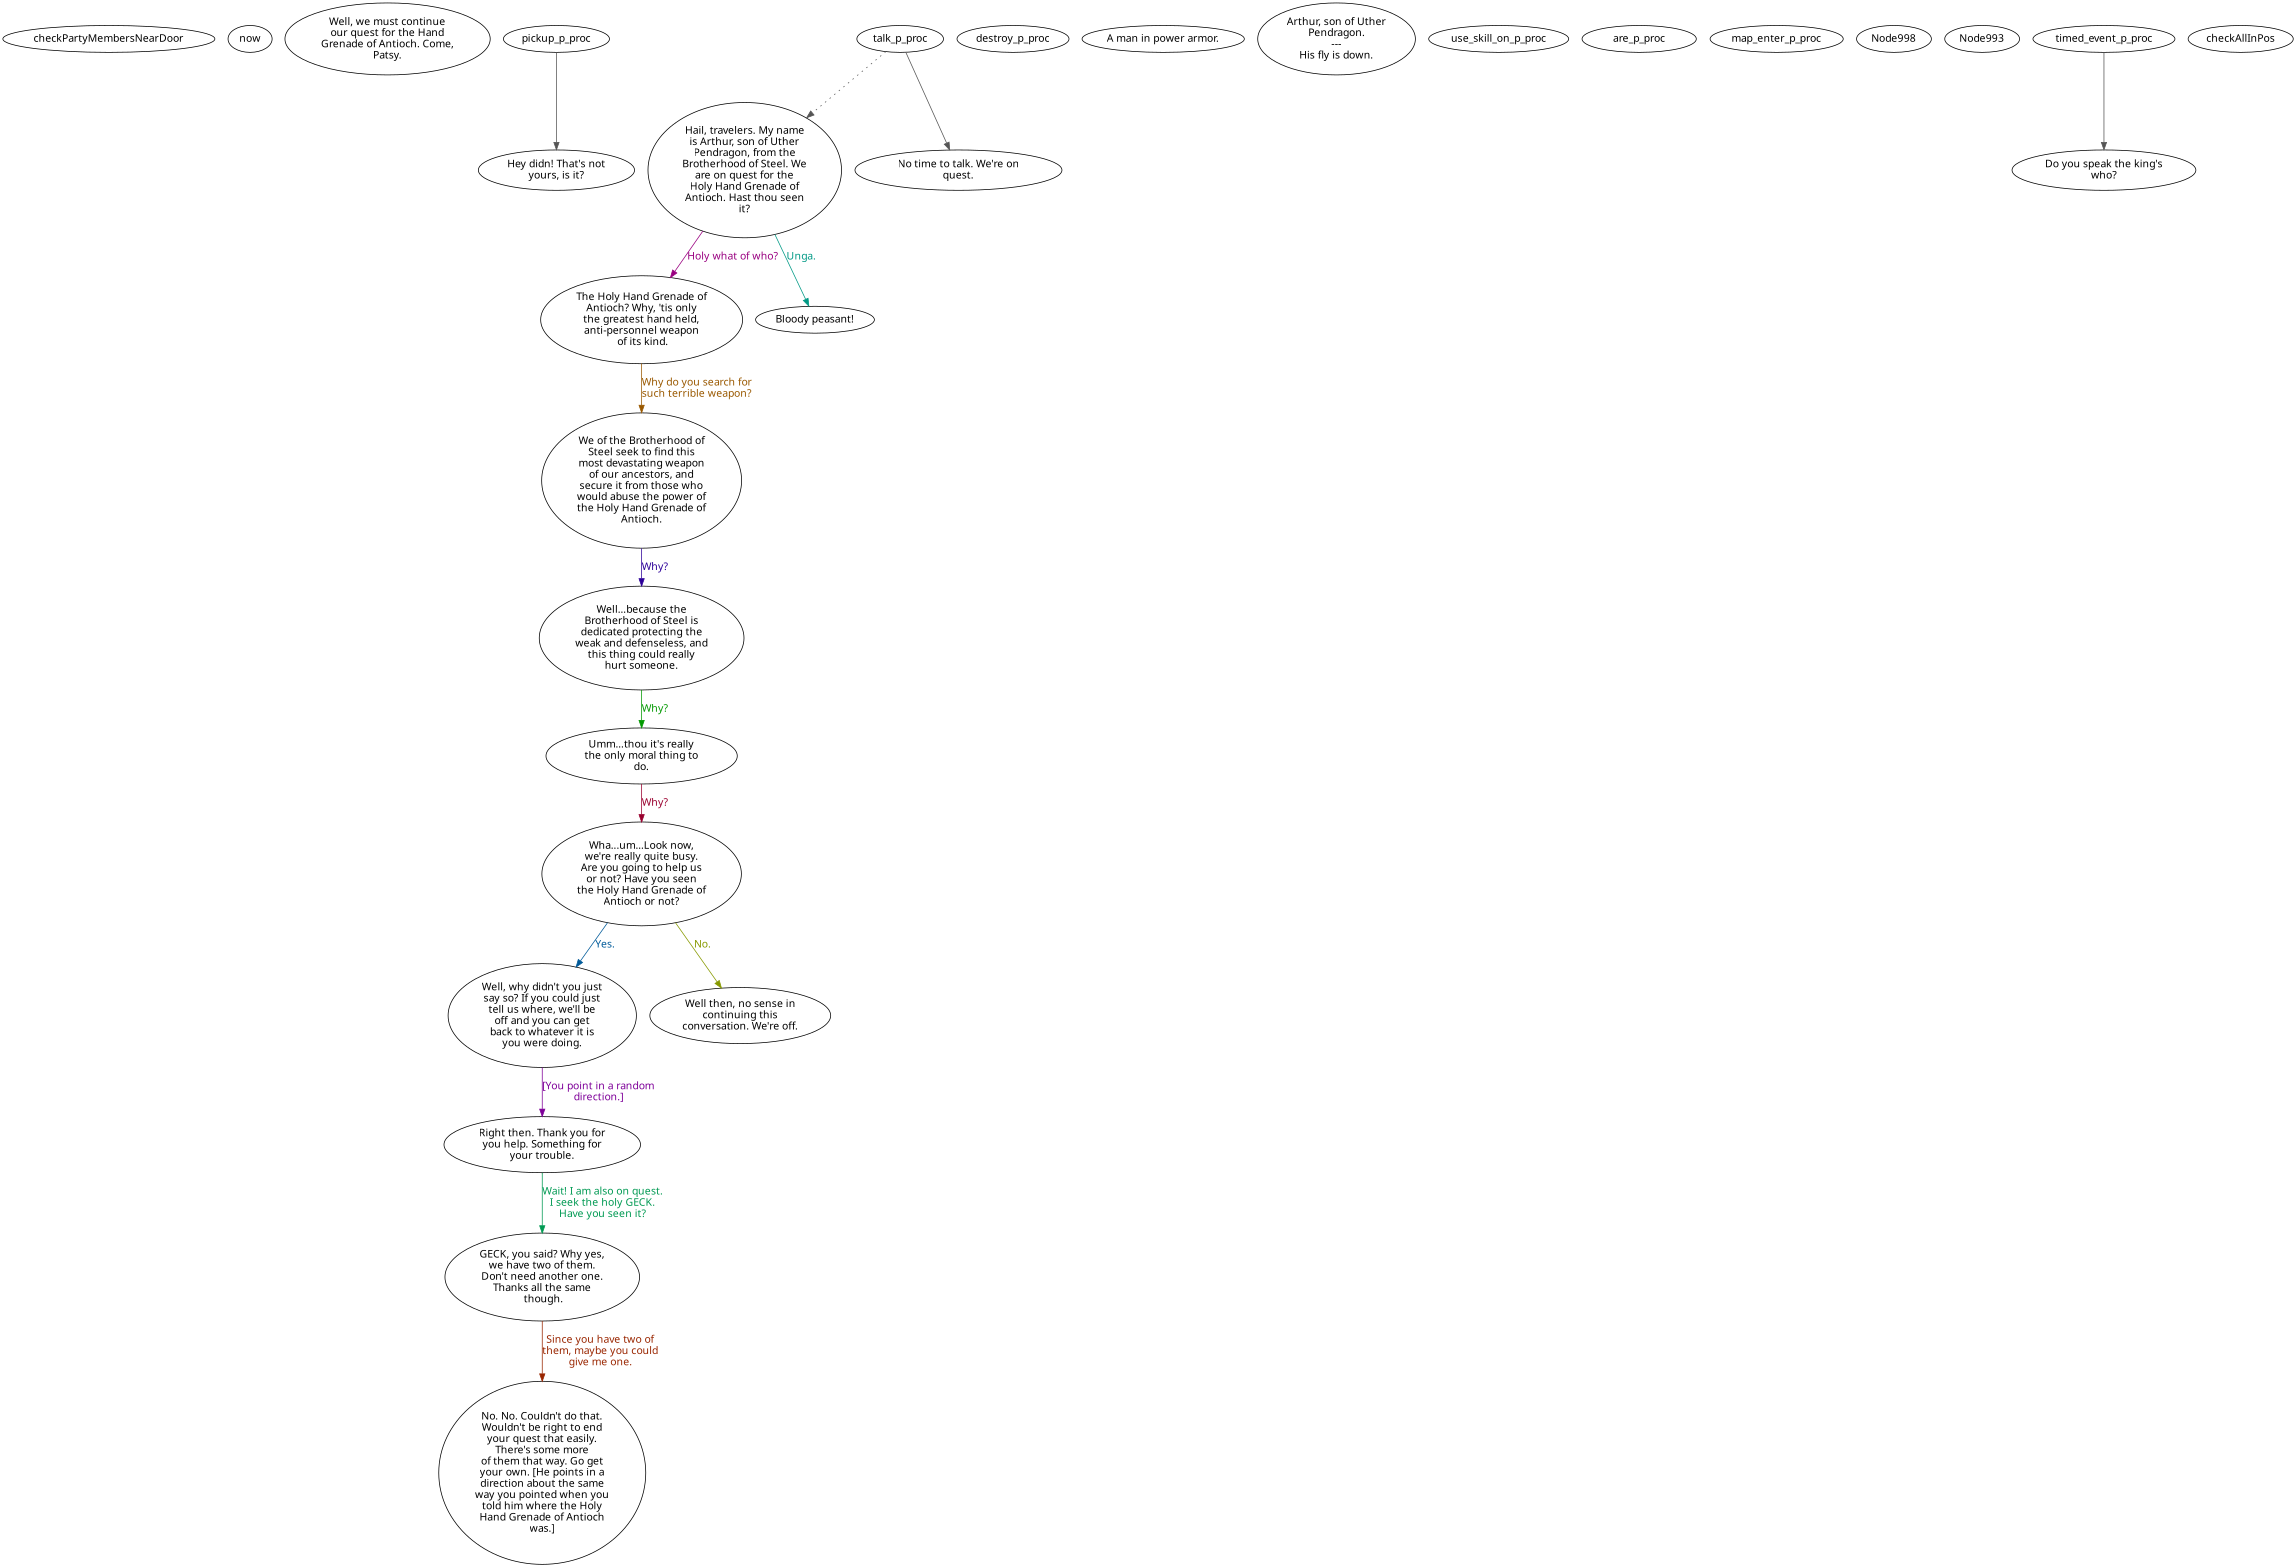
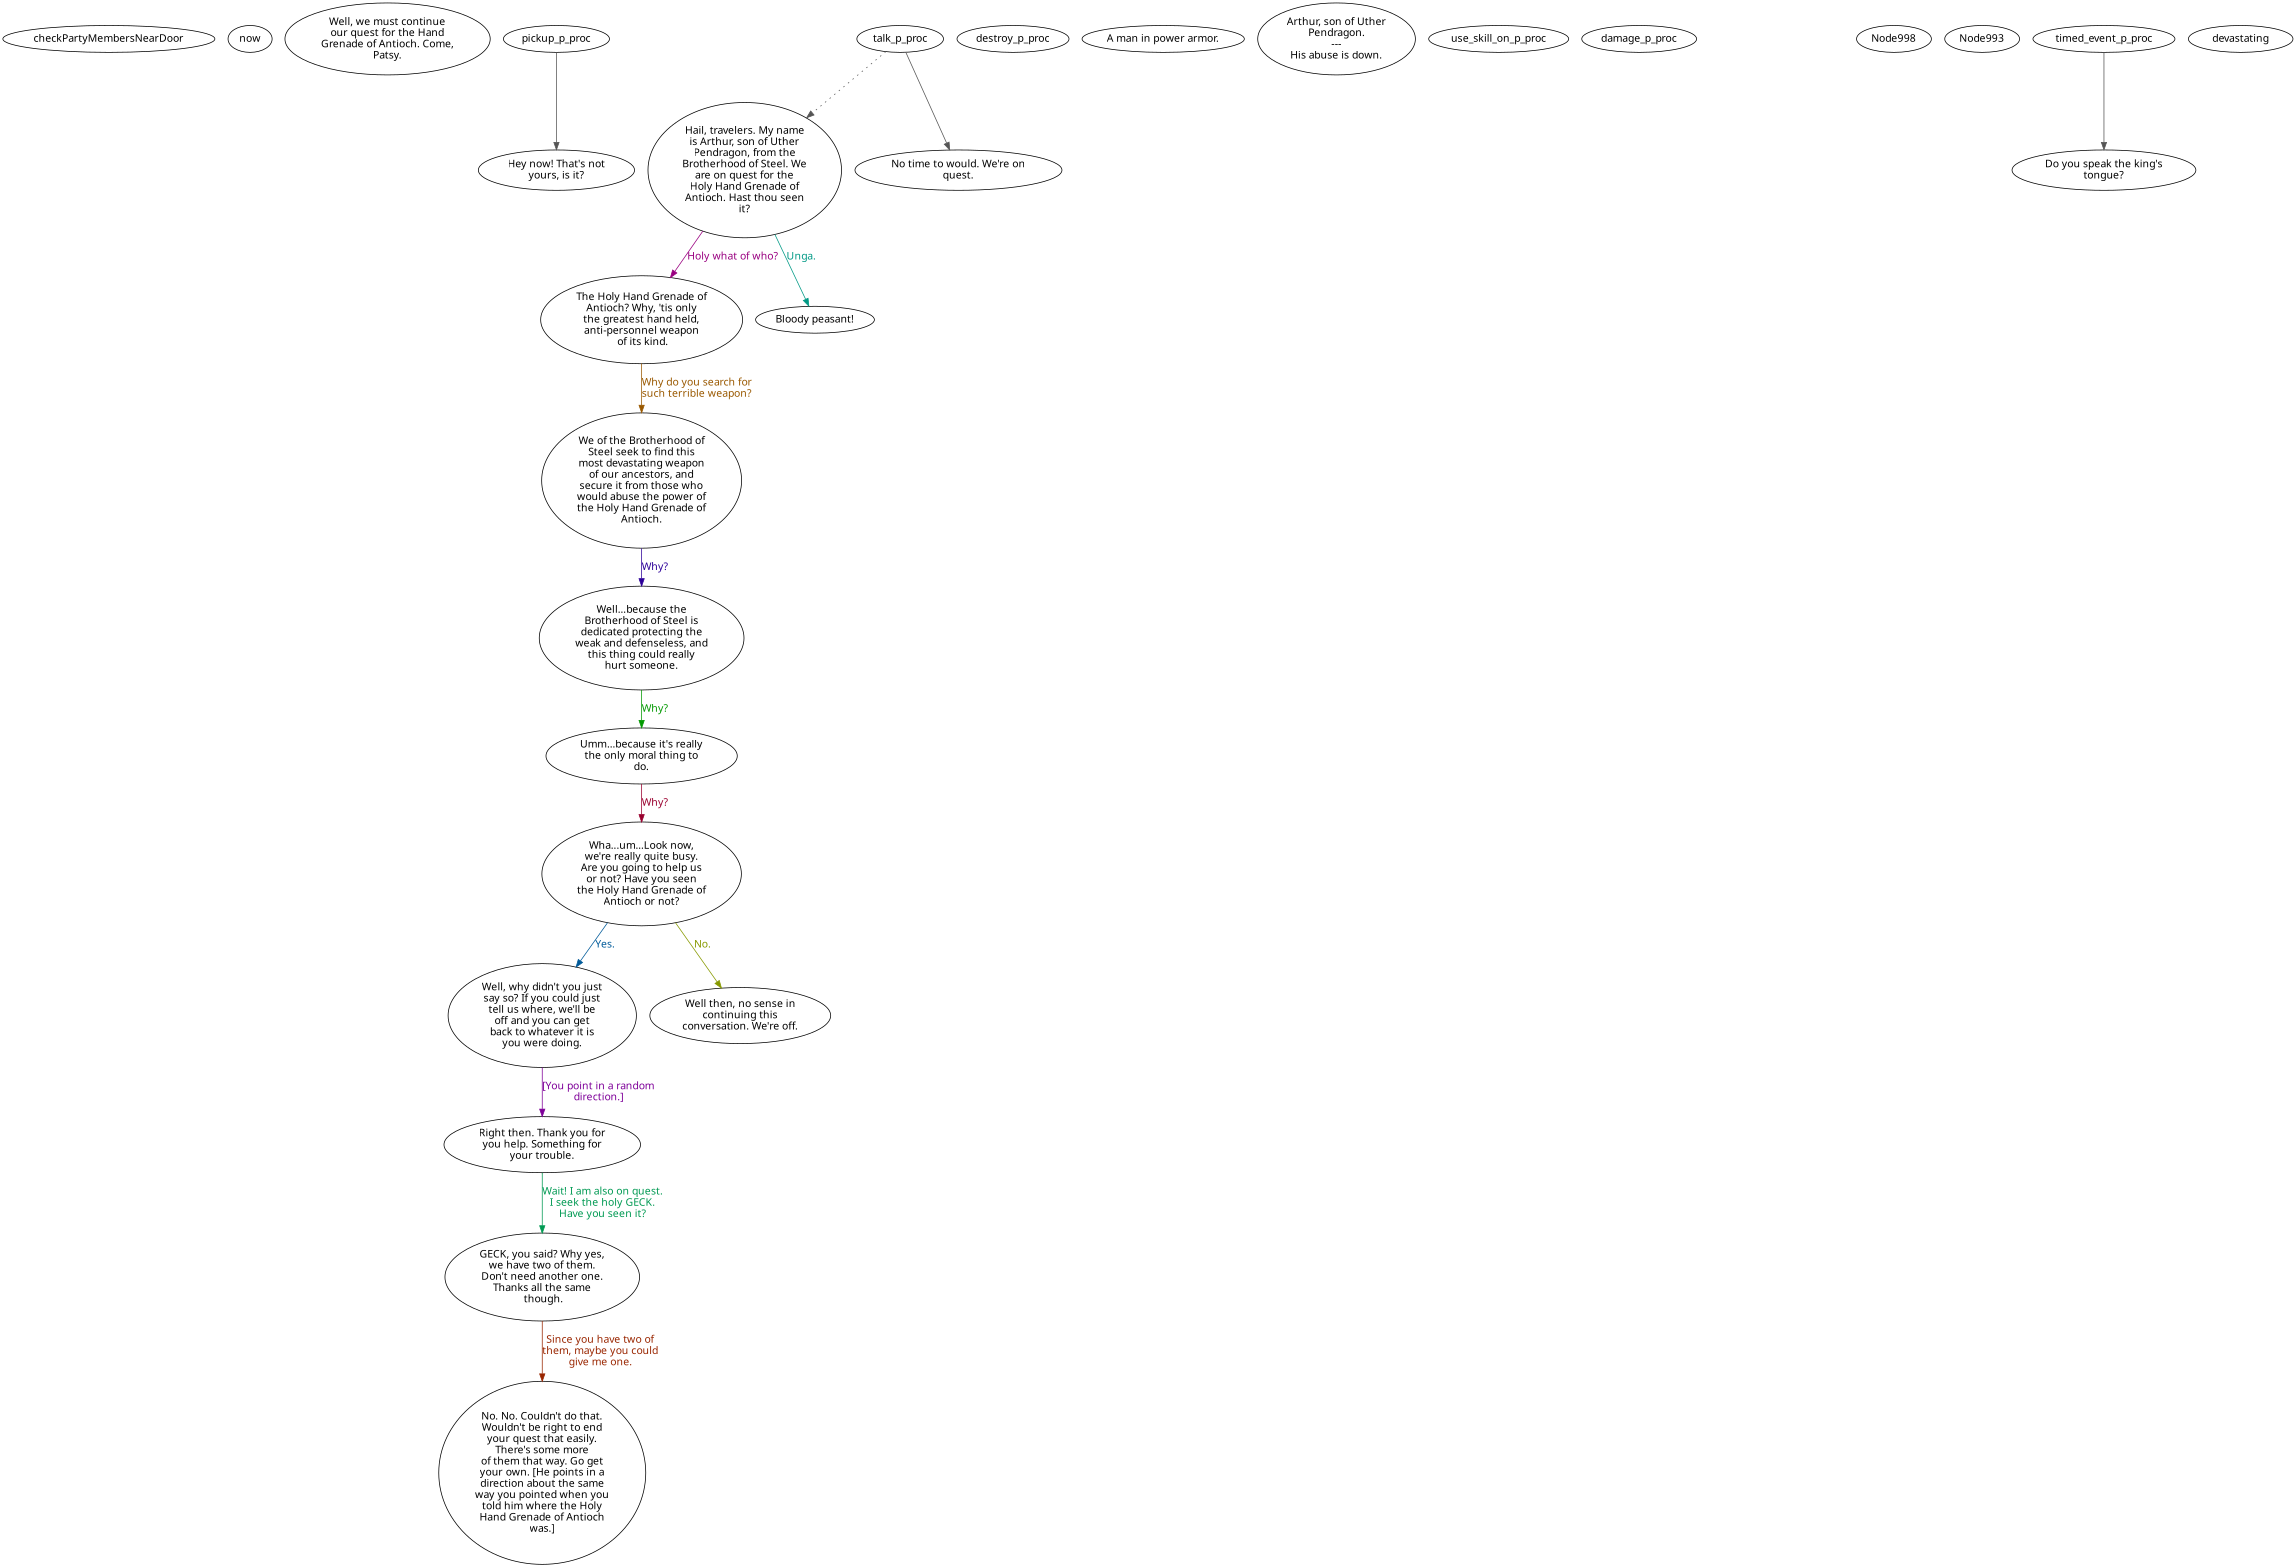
(1337, 39) -> (1337, 39)
(1639, 39) -> (1639, 39)
(1777, 39) -> none
(2241, 39) -> (2241, 39)
(556, 170) -> (556, 170)
(958, 170) -> (958, 170)
(2104, 170) -> (2104, 170)
(642, 756) -> (642, 756)
